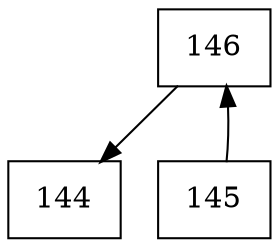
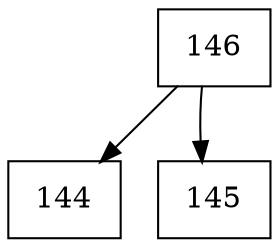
(228, 134) -> (200, 113)
